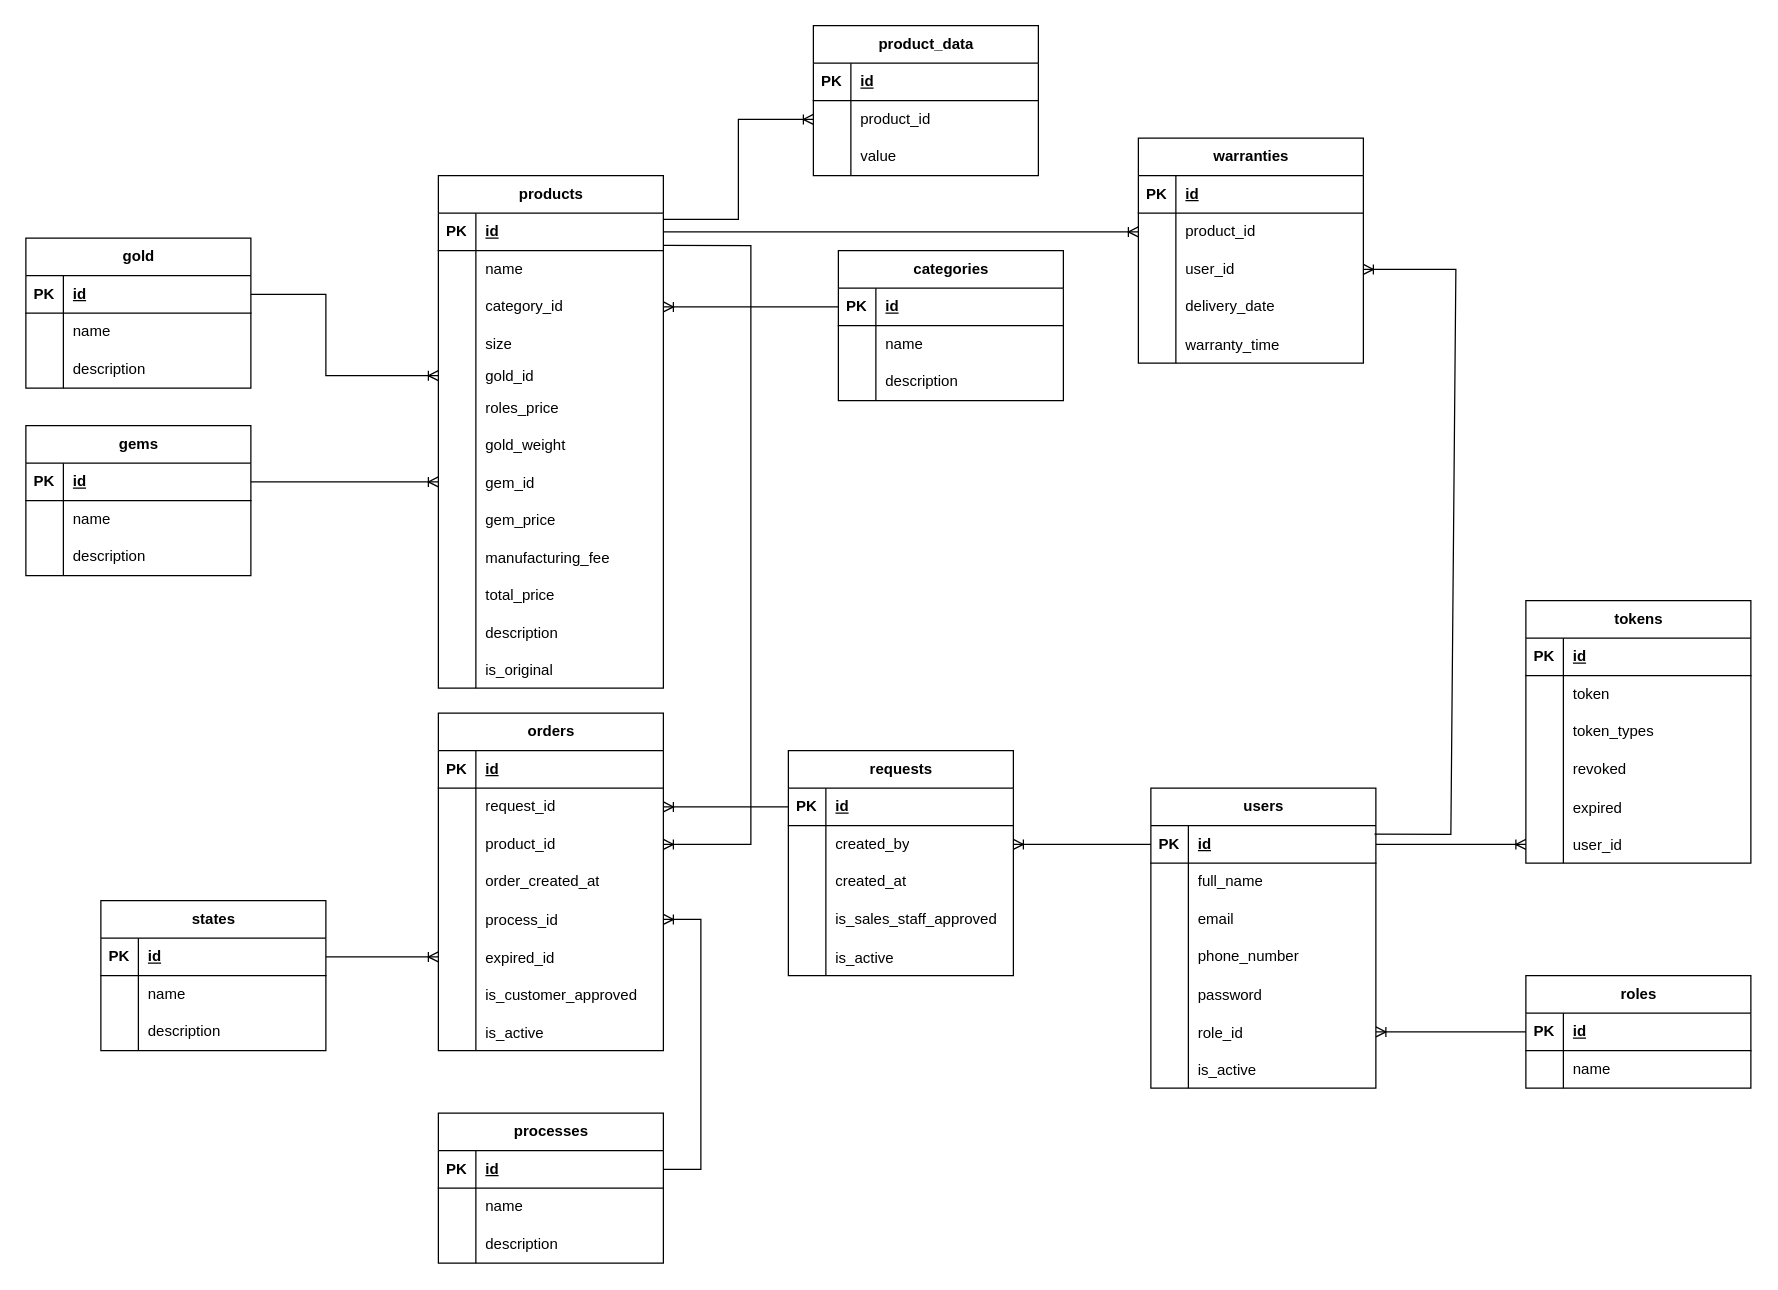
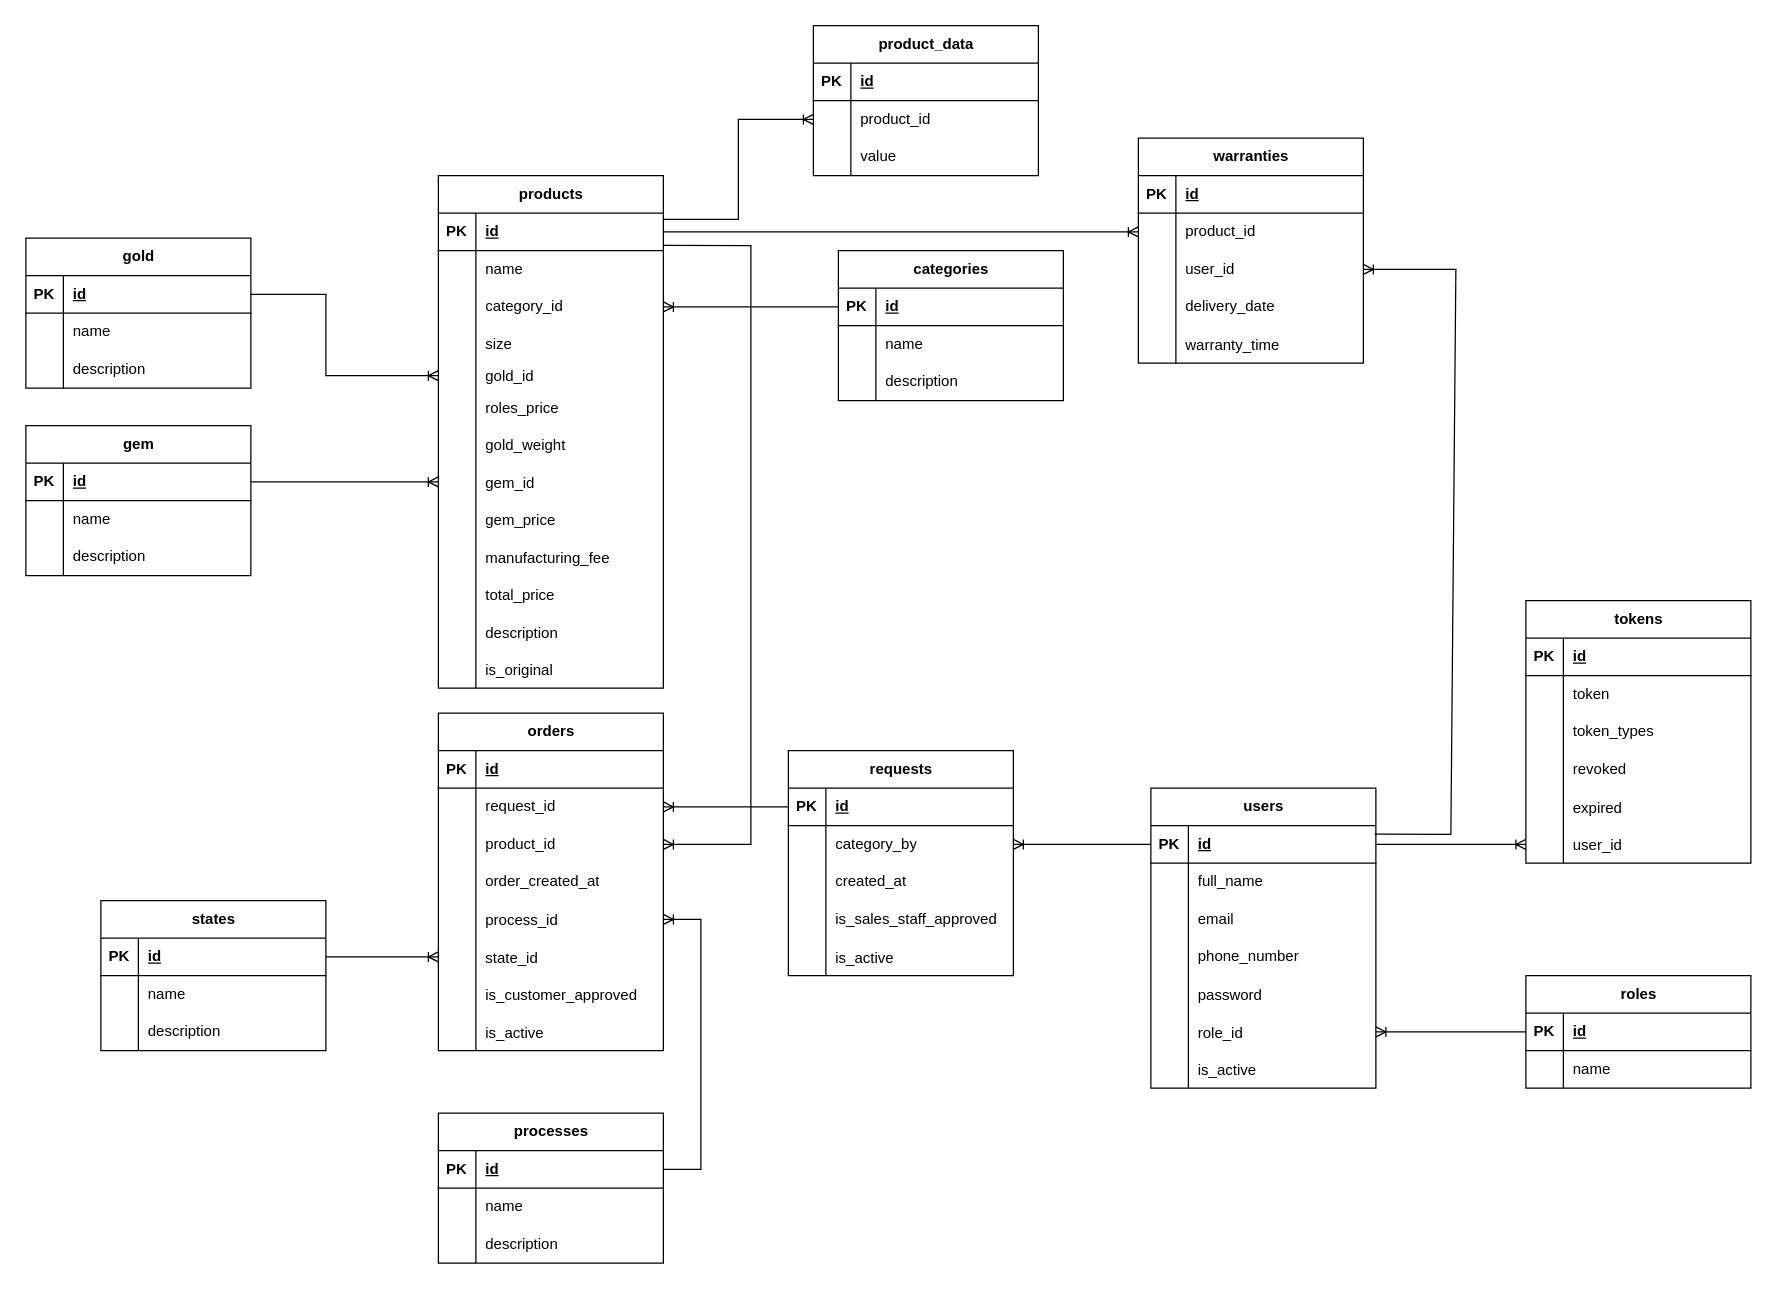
(139, 444) -> (139, 444)
(878, 844) -> (882, 844)
(523, 958) -> (517, 958)
